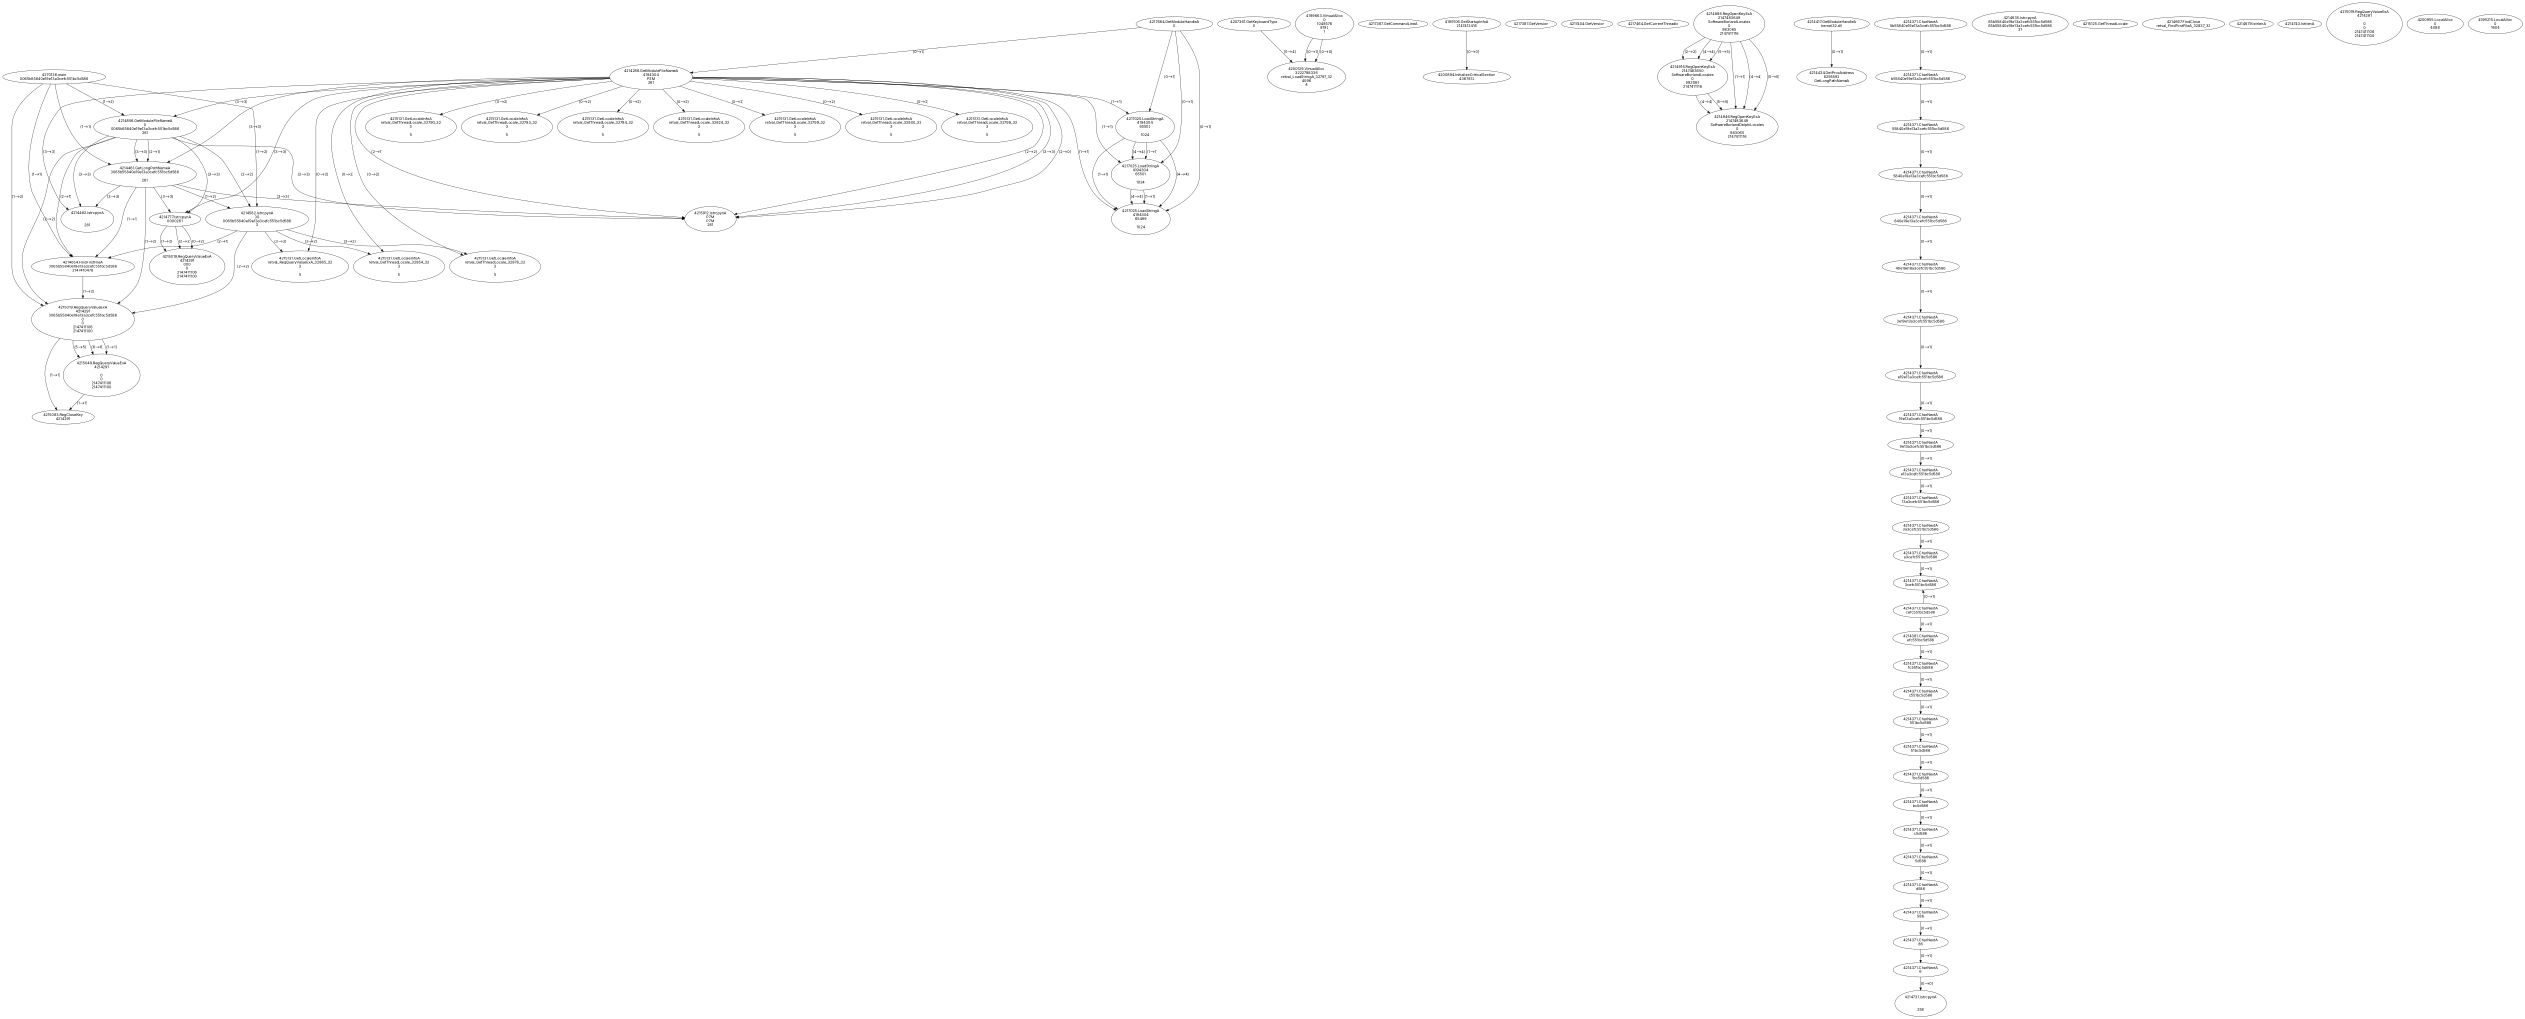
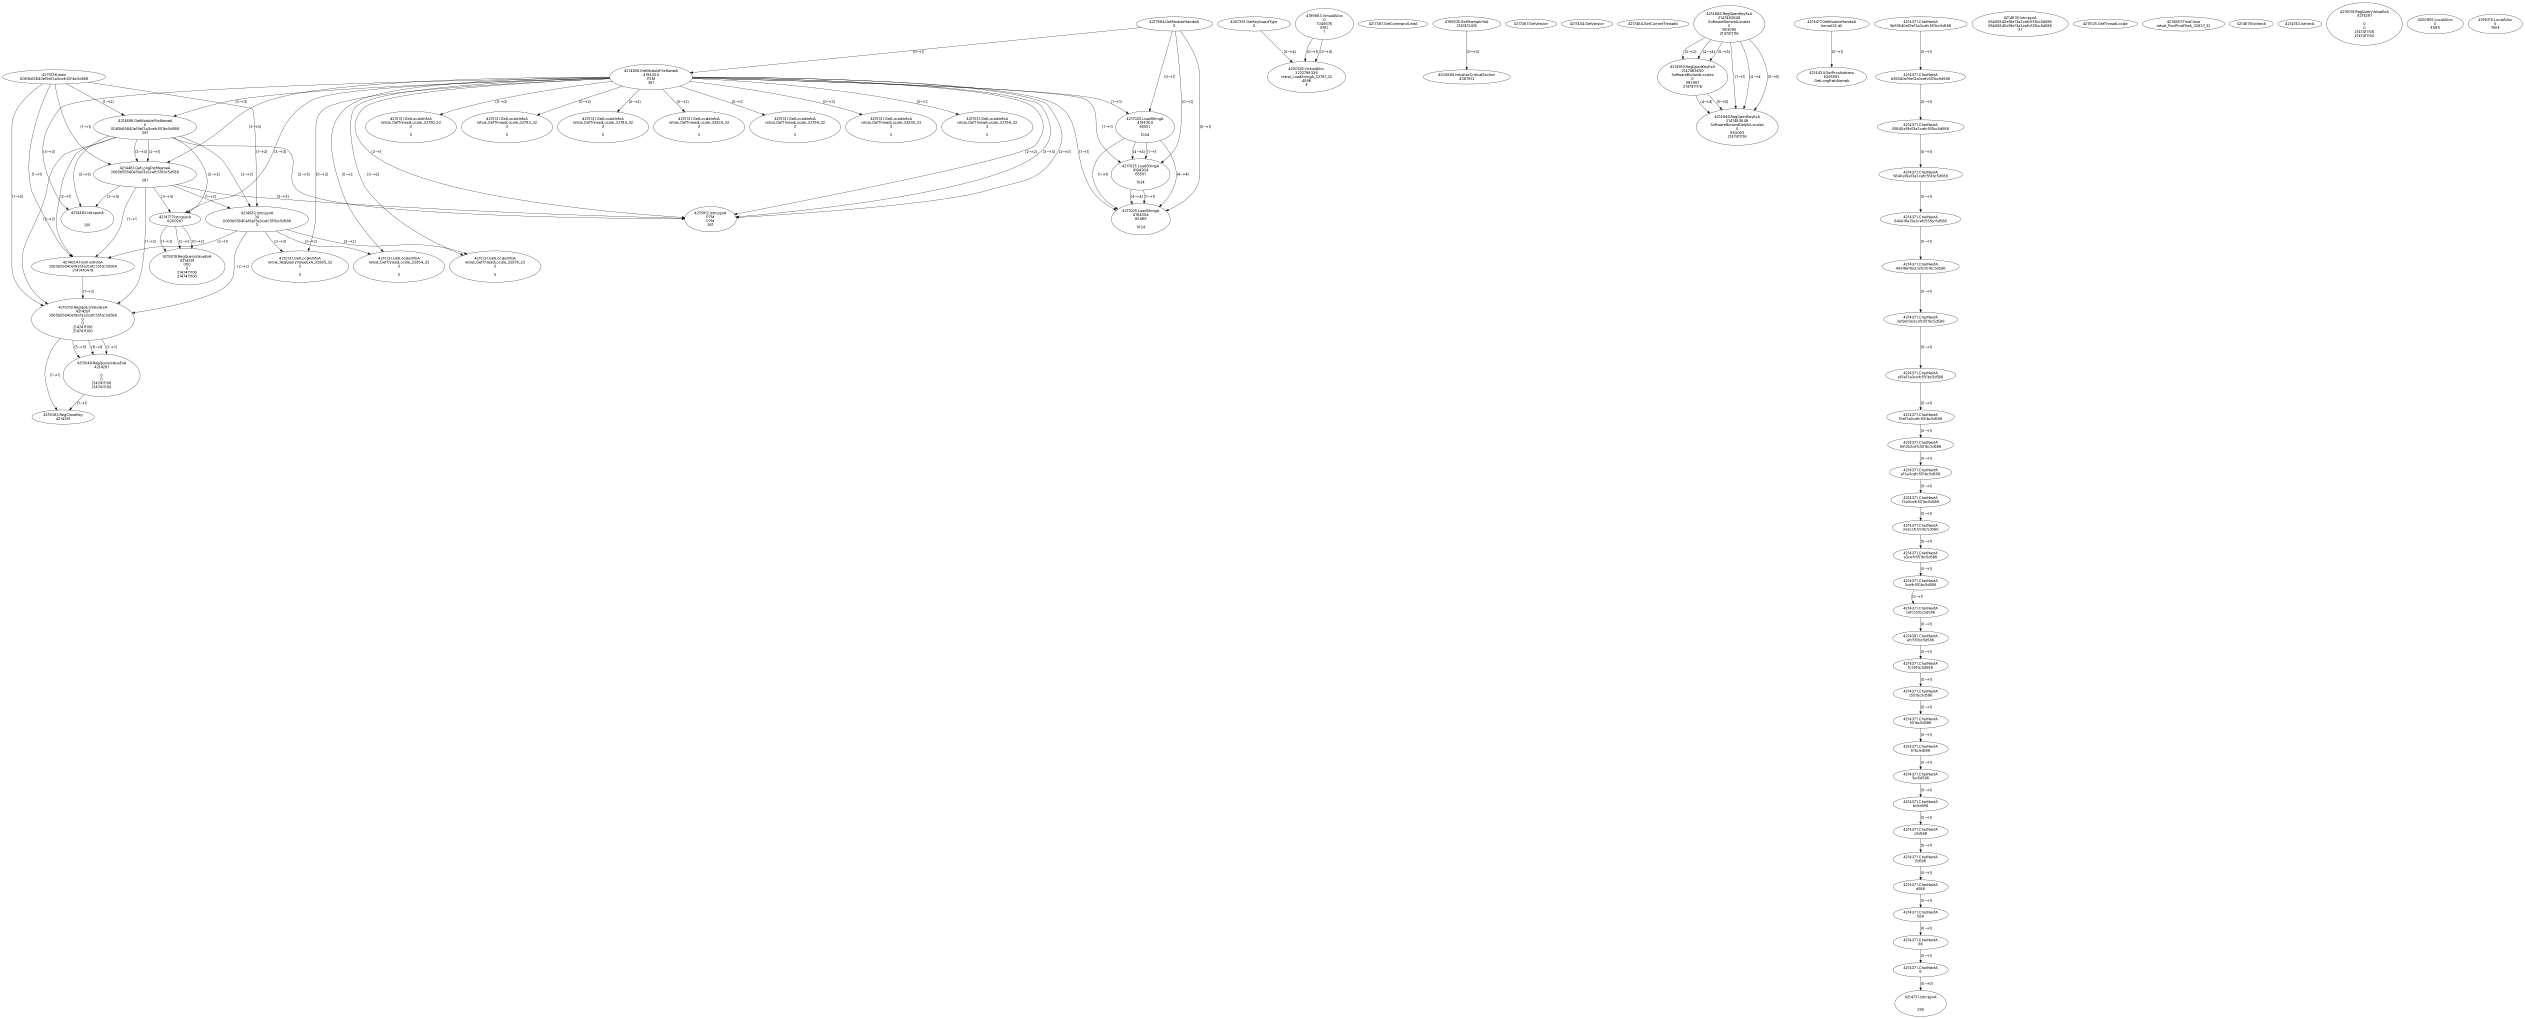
none -> (1921, 512)
(1924, 598) -> (1912, 595)
